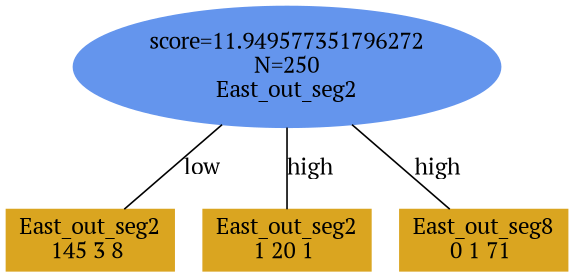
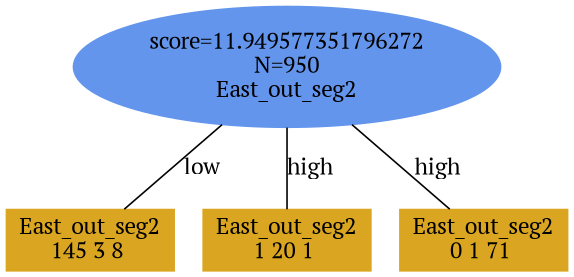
(287, 67) -> (287, 67)
(484, 240) -> (484, 240)
